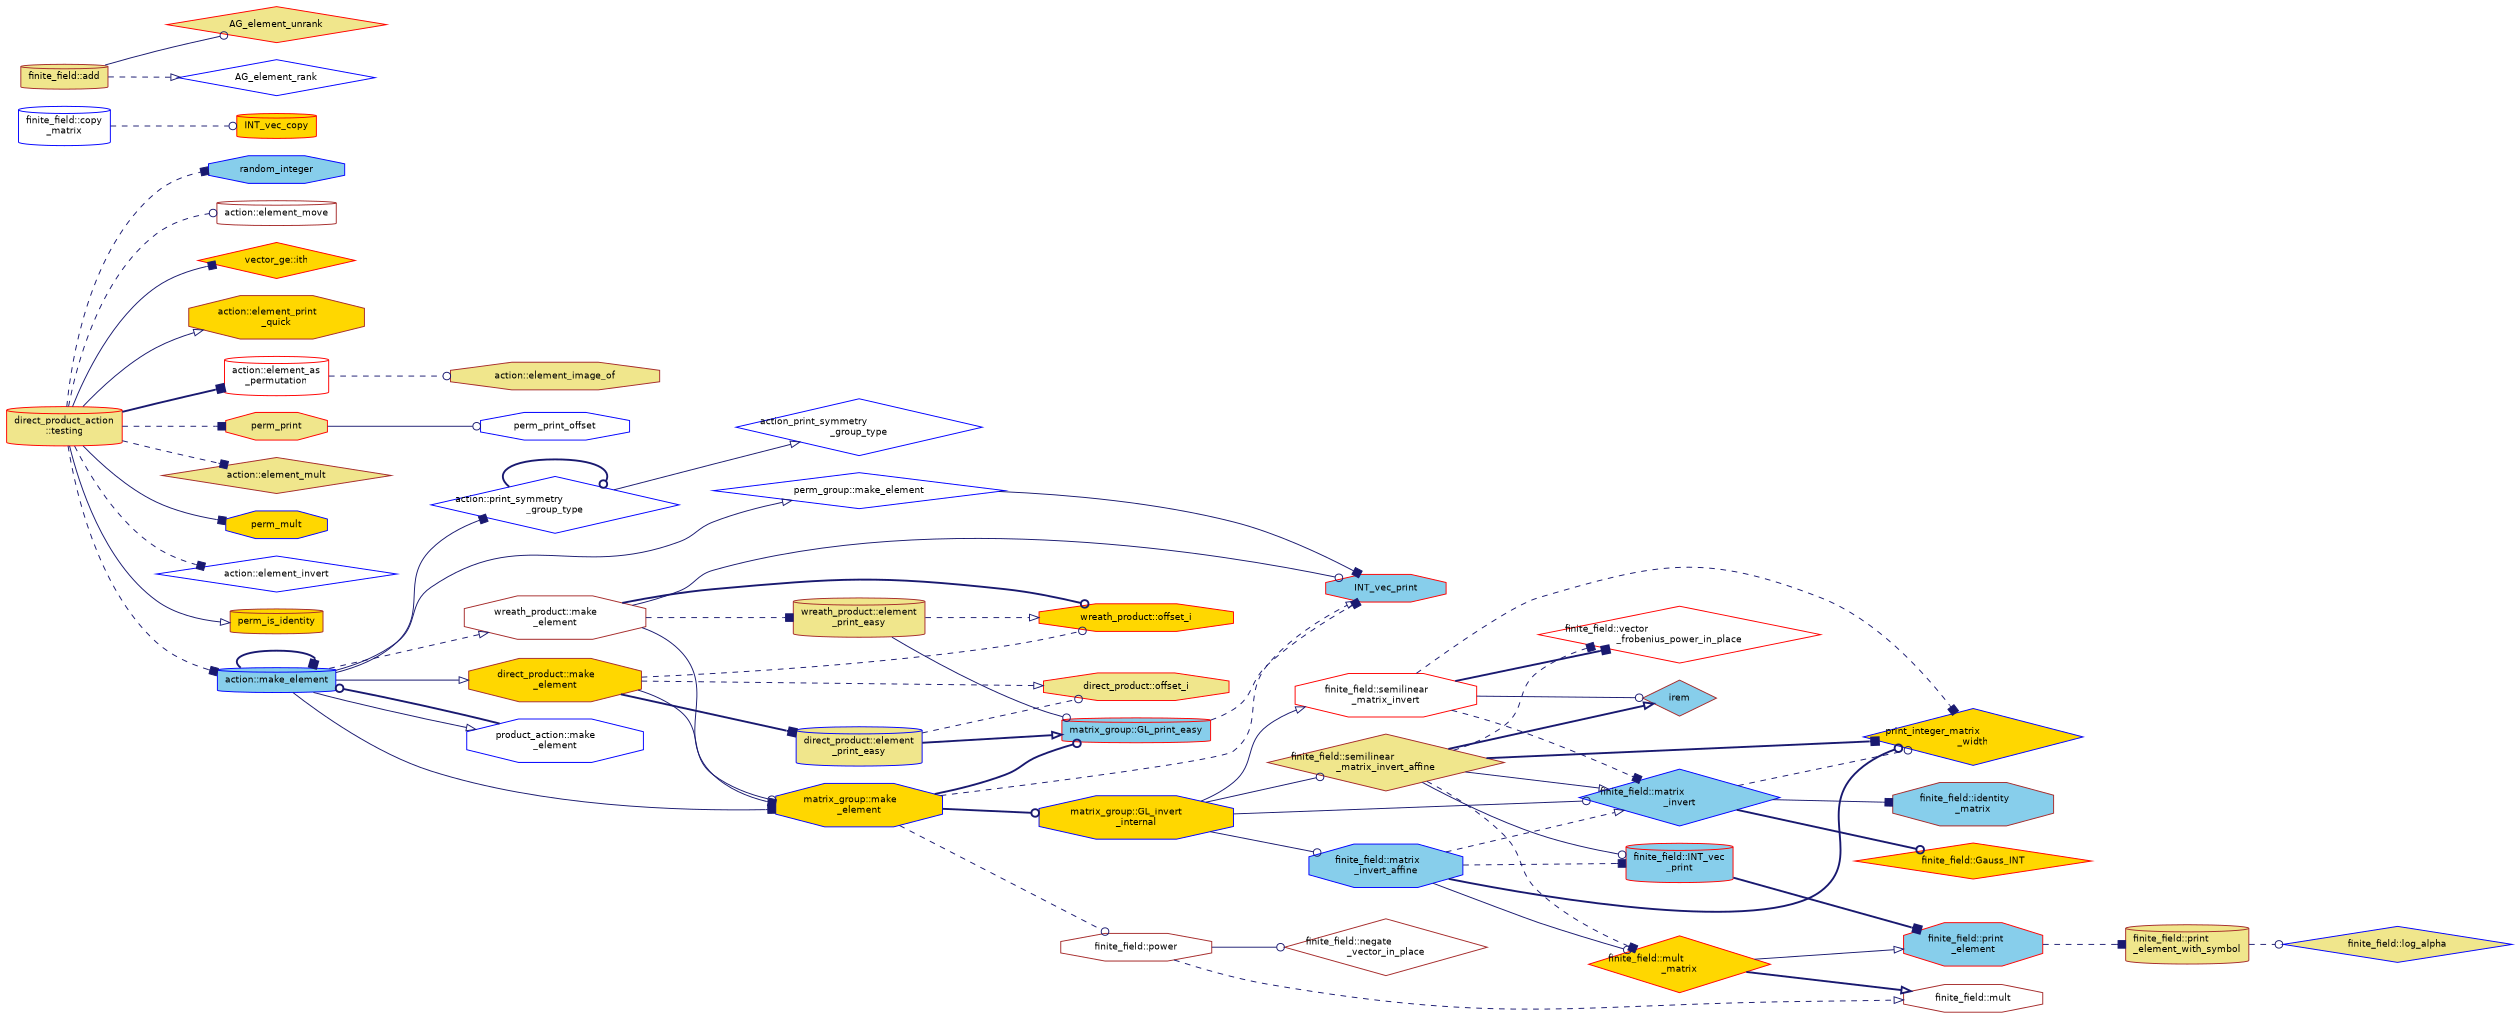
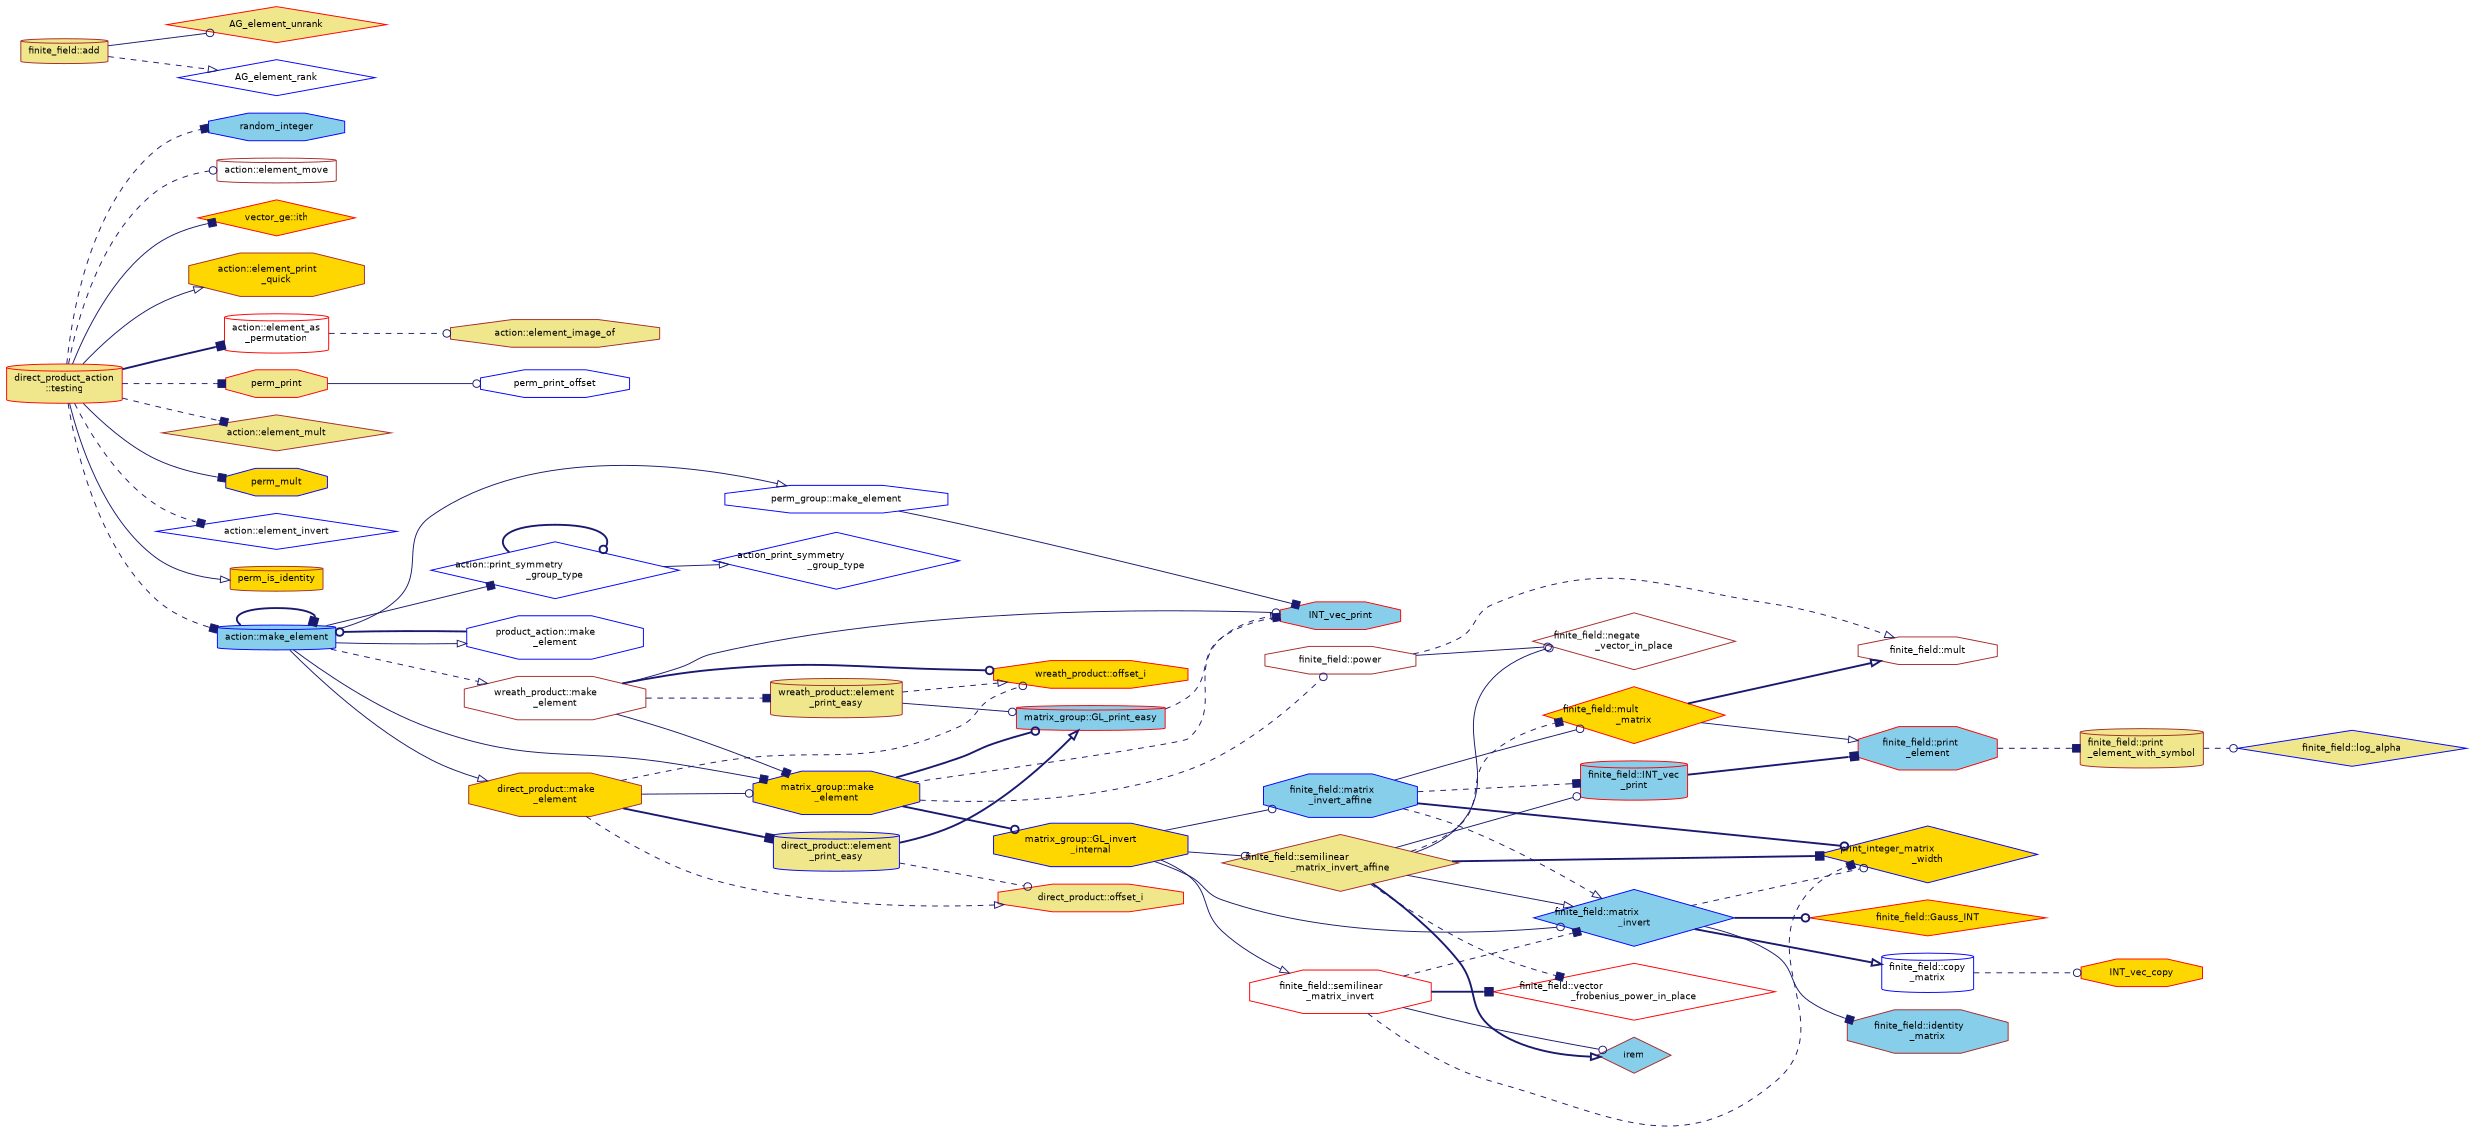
(277, 126) -> (2142, 973)
(859, 491) -> (836, 499)
none -> (1475, 747)
none -> (1783, 946)
